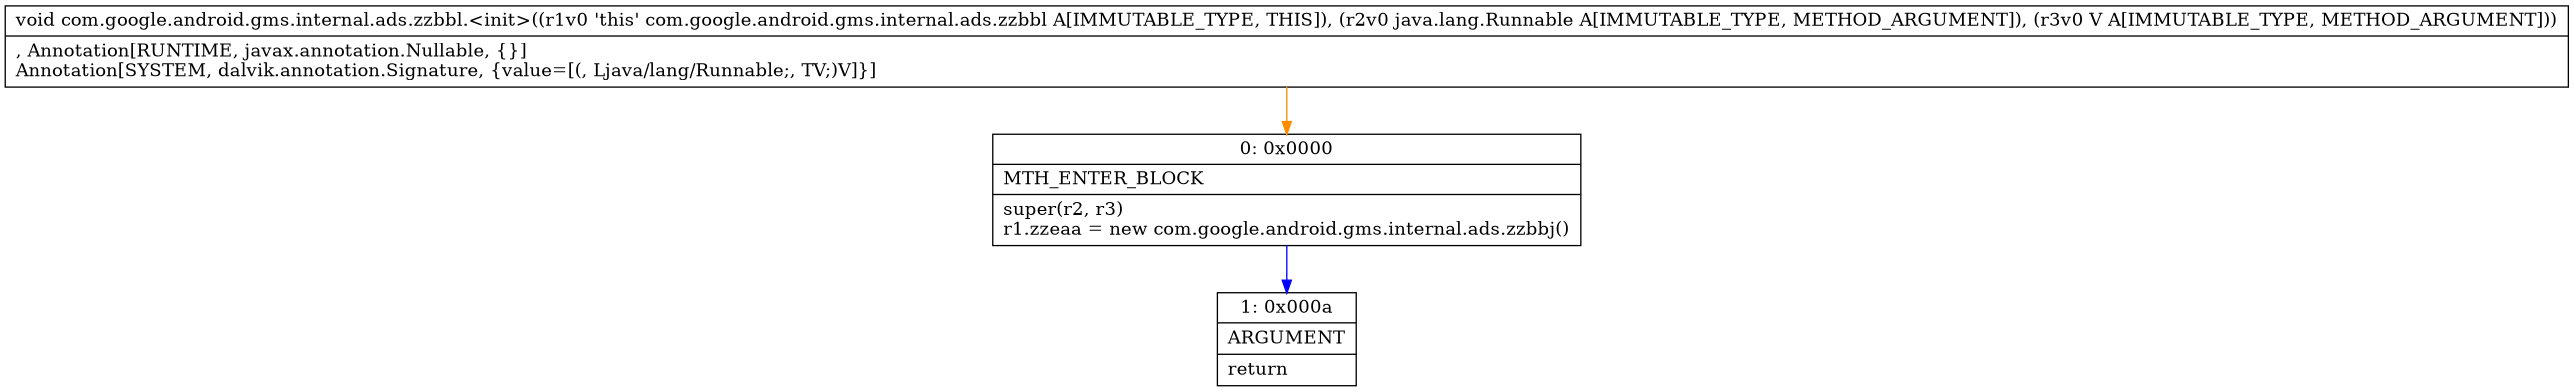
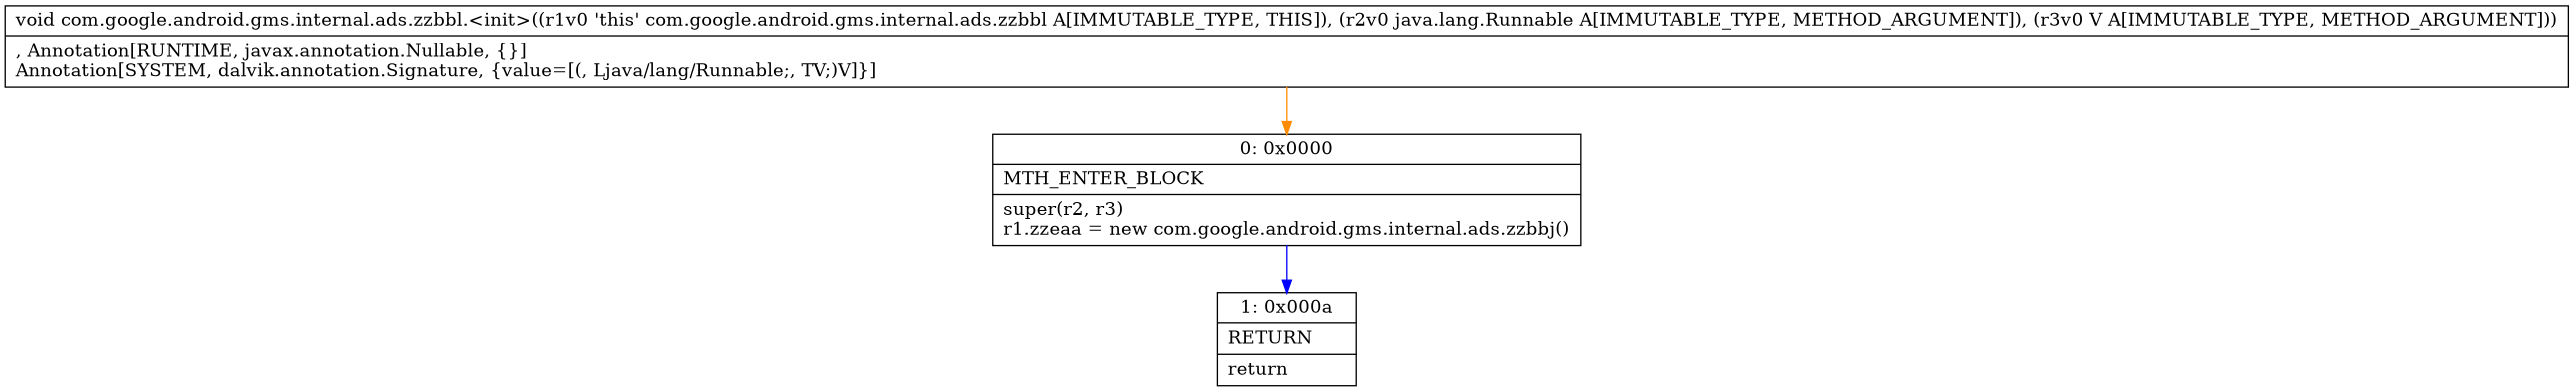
(1287, 338) -> (1270, 338)
